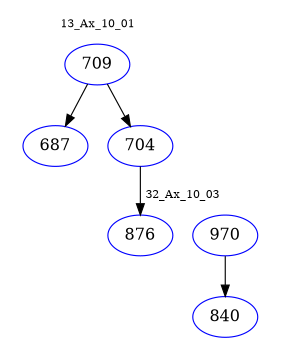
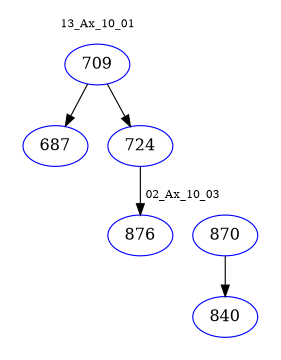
(140, 146) -> (140, 146)
(183, 195) -> (183, 195)
(225, 235) -> (225, 235)
